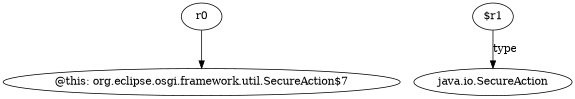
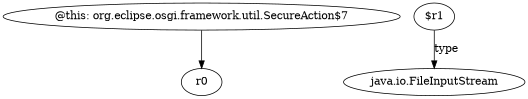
(202, 46) -> (202, 46)
(493, 82) -> (434, 82)
